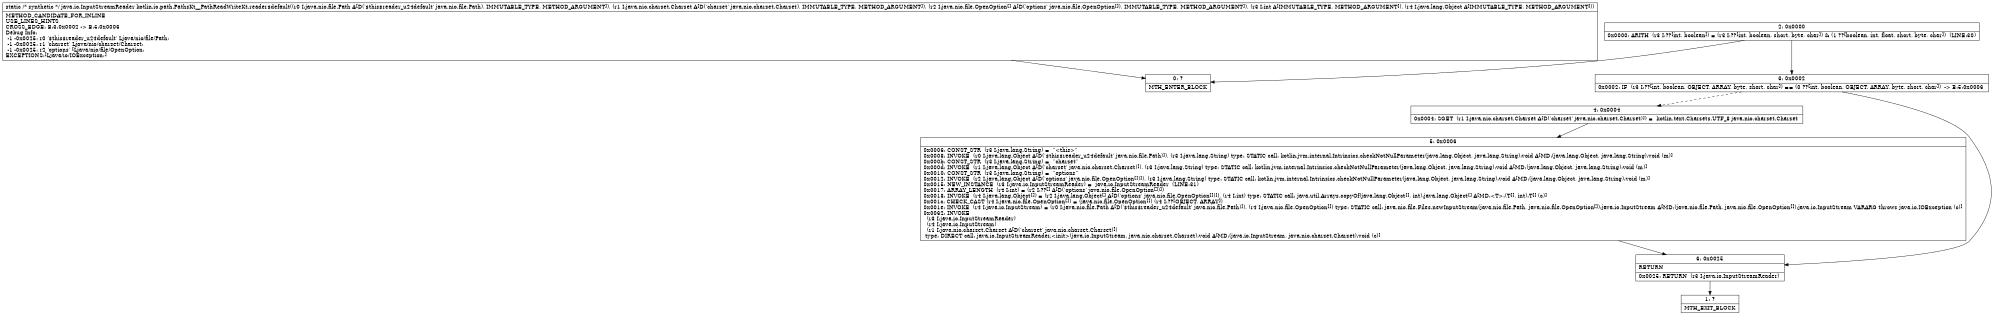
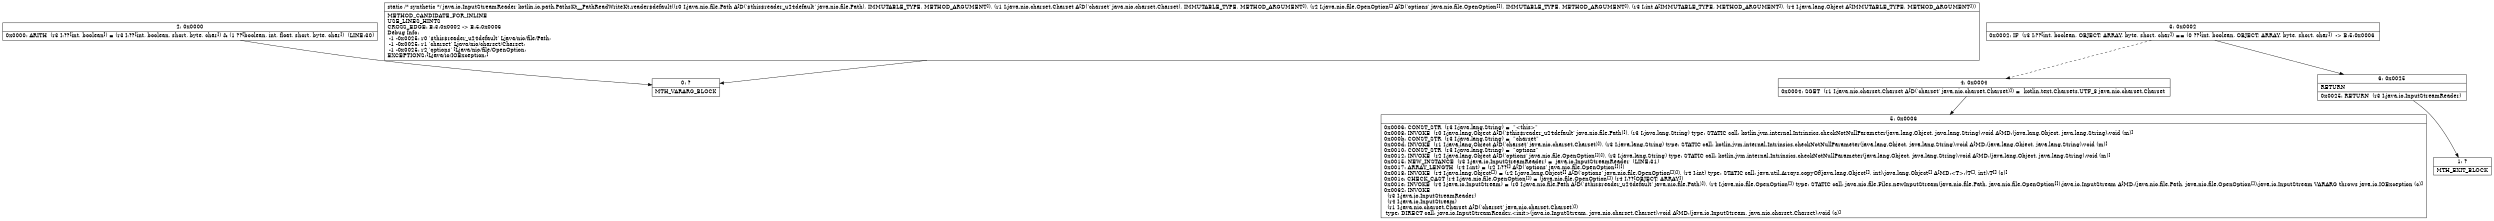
(1792, 55) -> none
(1178, 87) -> (686, 92)
(1641, 247) -> none
